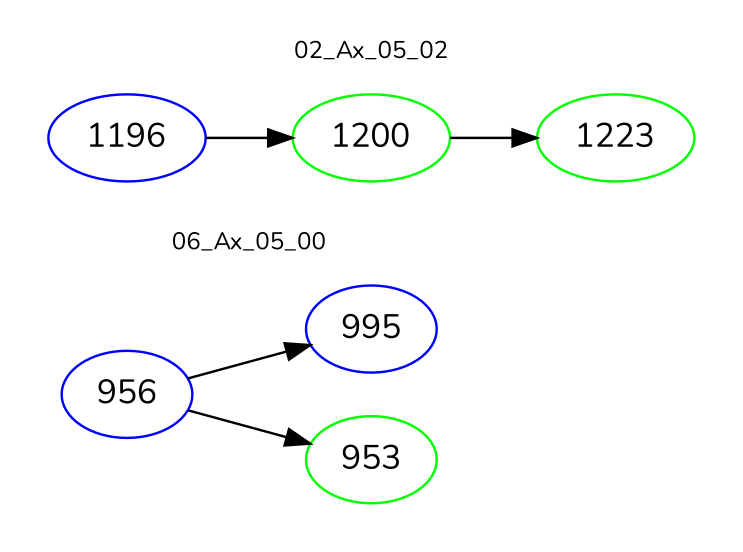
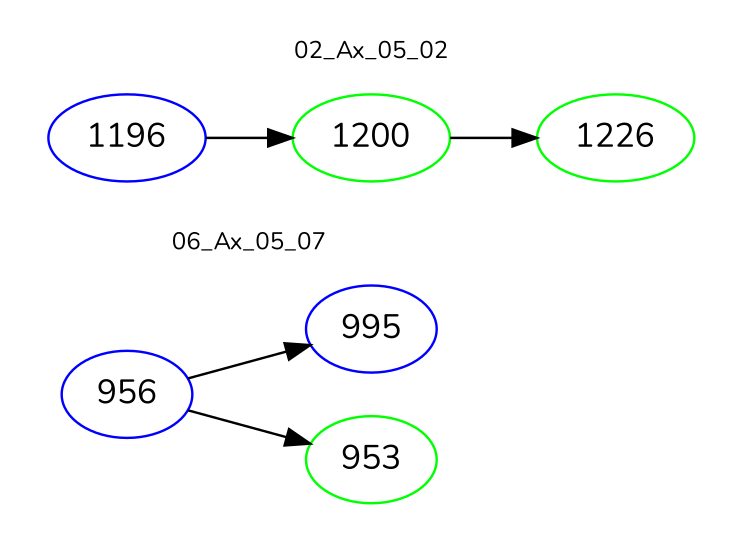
(616, 138) -> (616, 138)
(249, 243) -> (249, 243)
